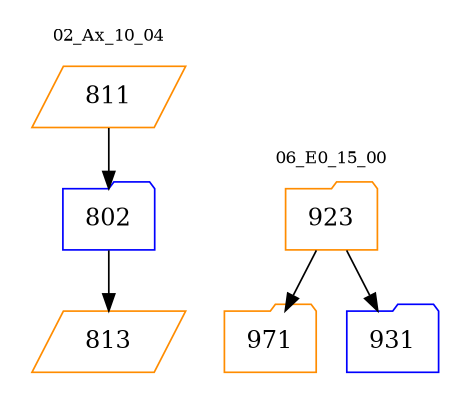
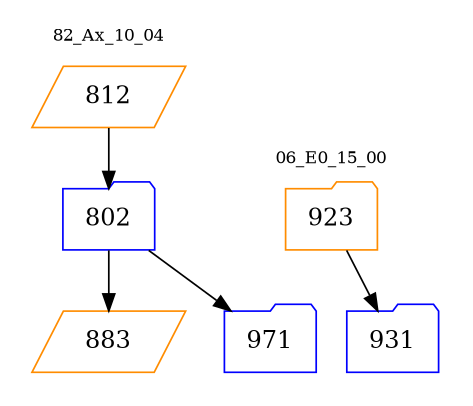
(109, 37) -> (109, 37)
(109, 97) -> (109, 97)
(305, 273) -> (183, 275)
(109, 342) -> (109, 342)
(270, 342) -> (270, 342)
